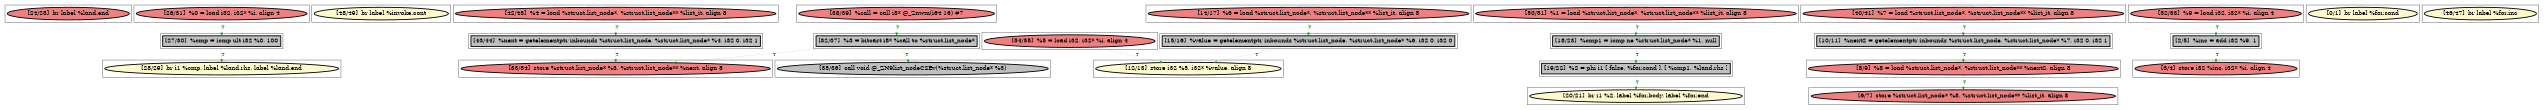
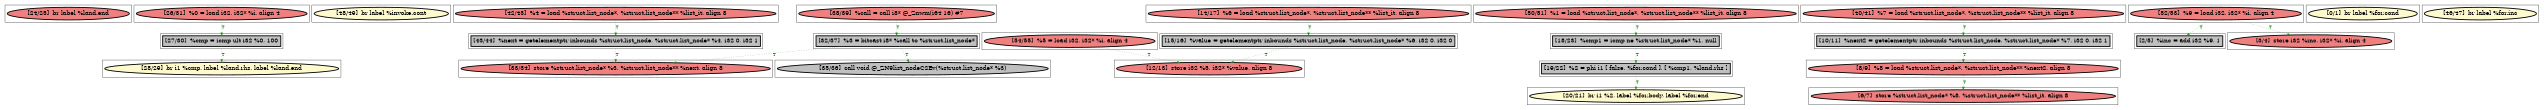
(2216, 53) -> (2262, 27)
(1188, 69) -> (1209, 69)
